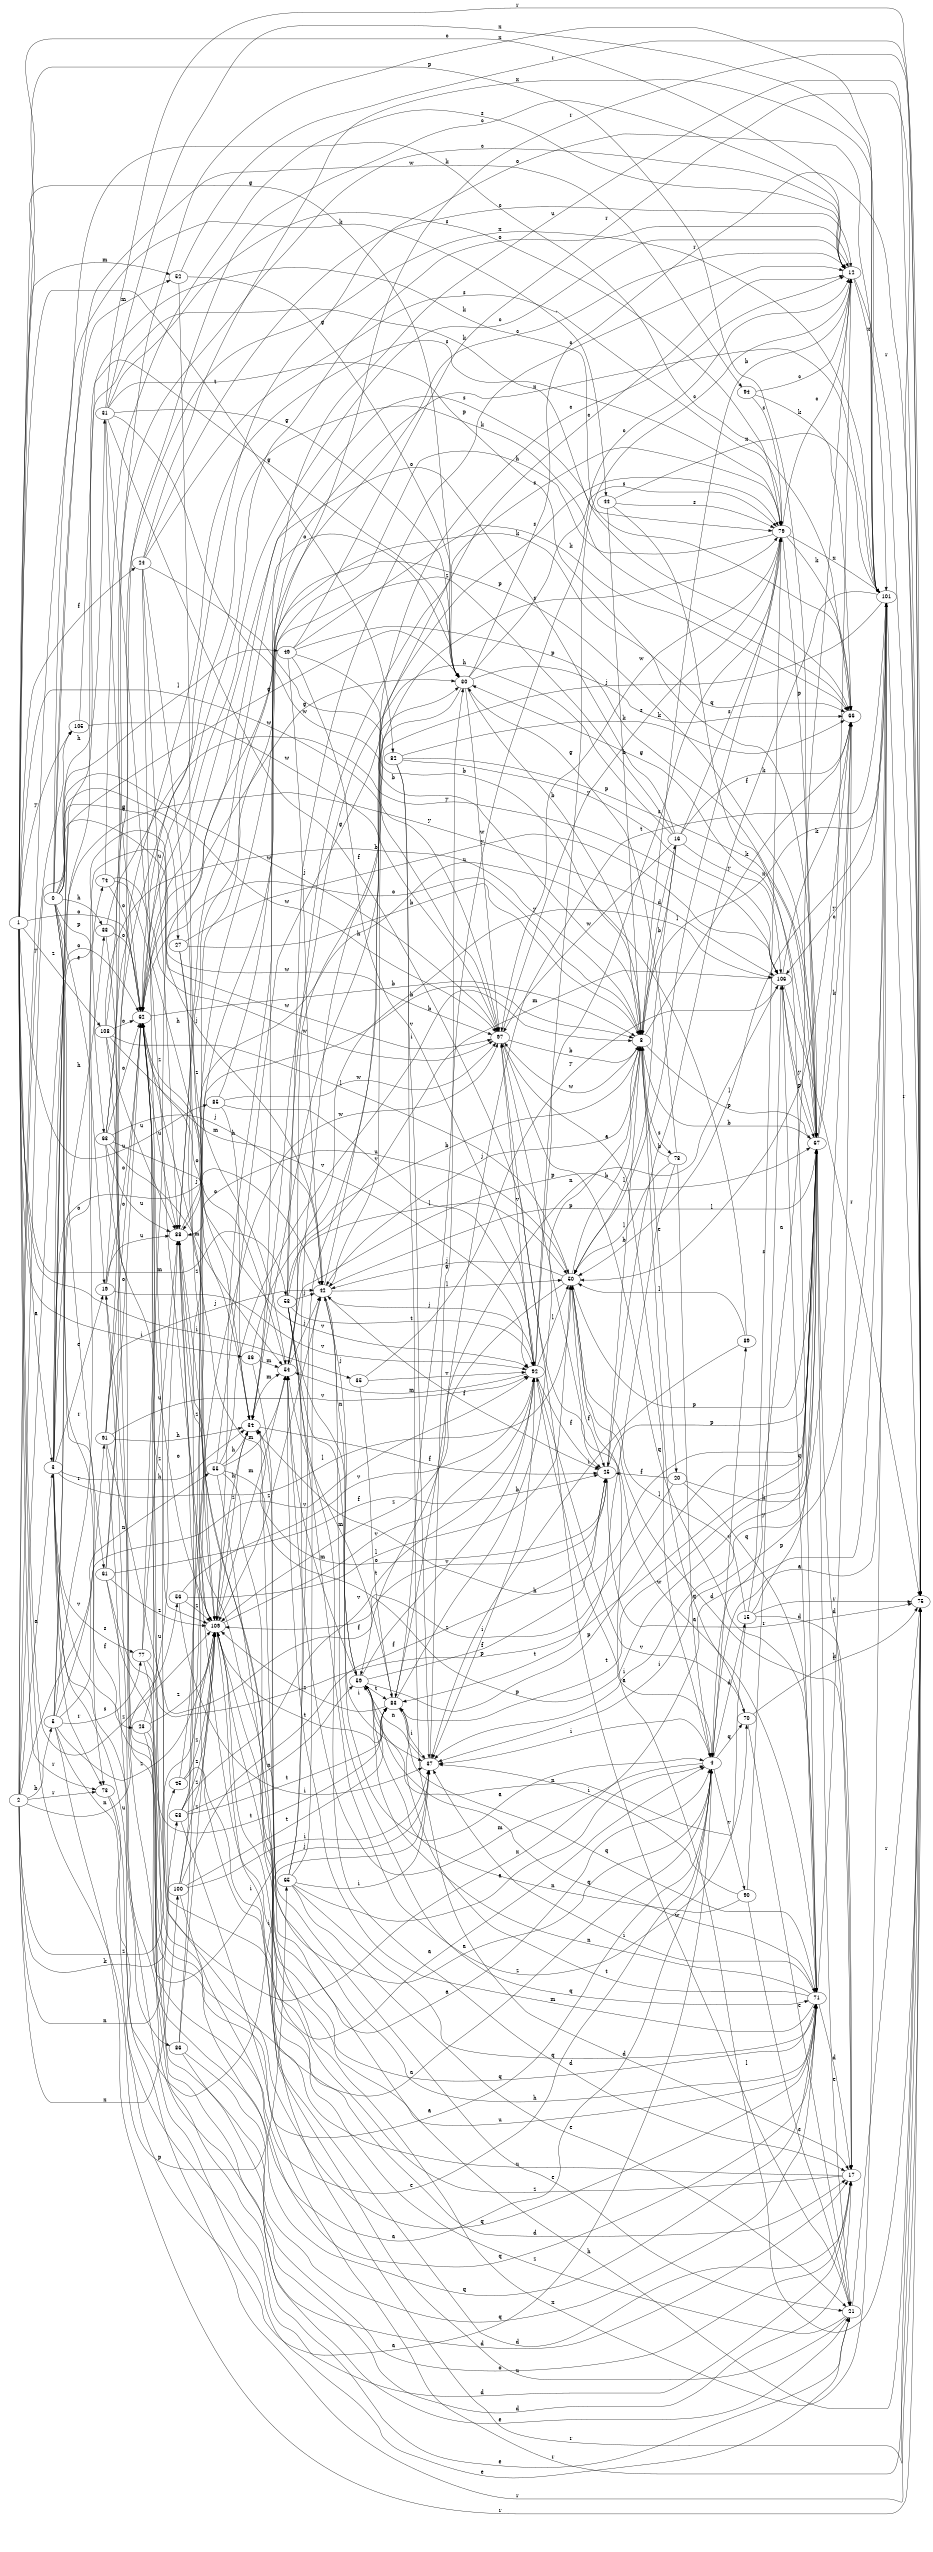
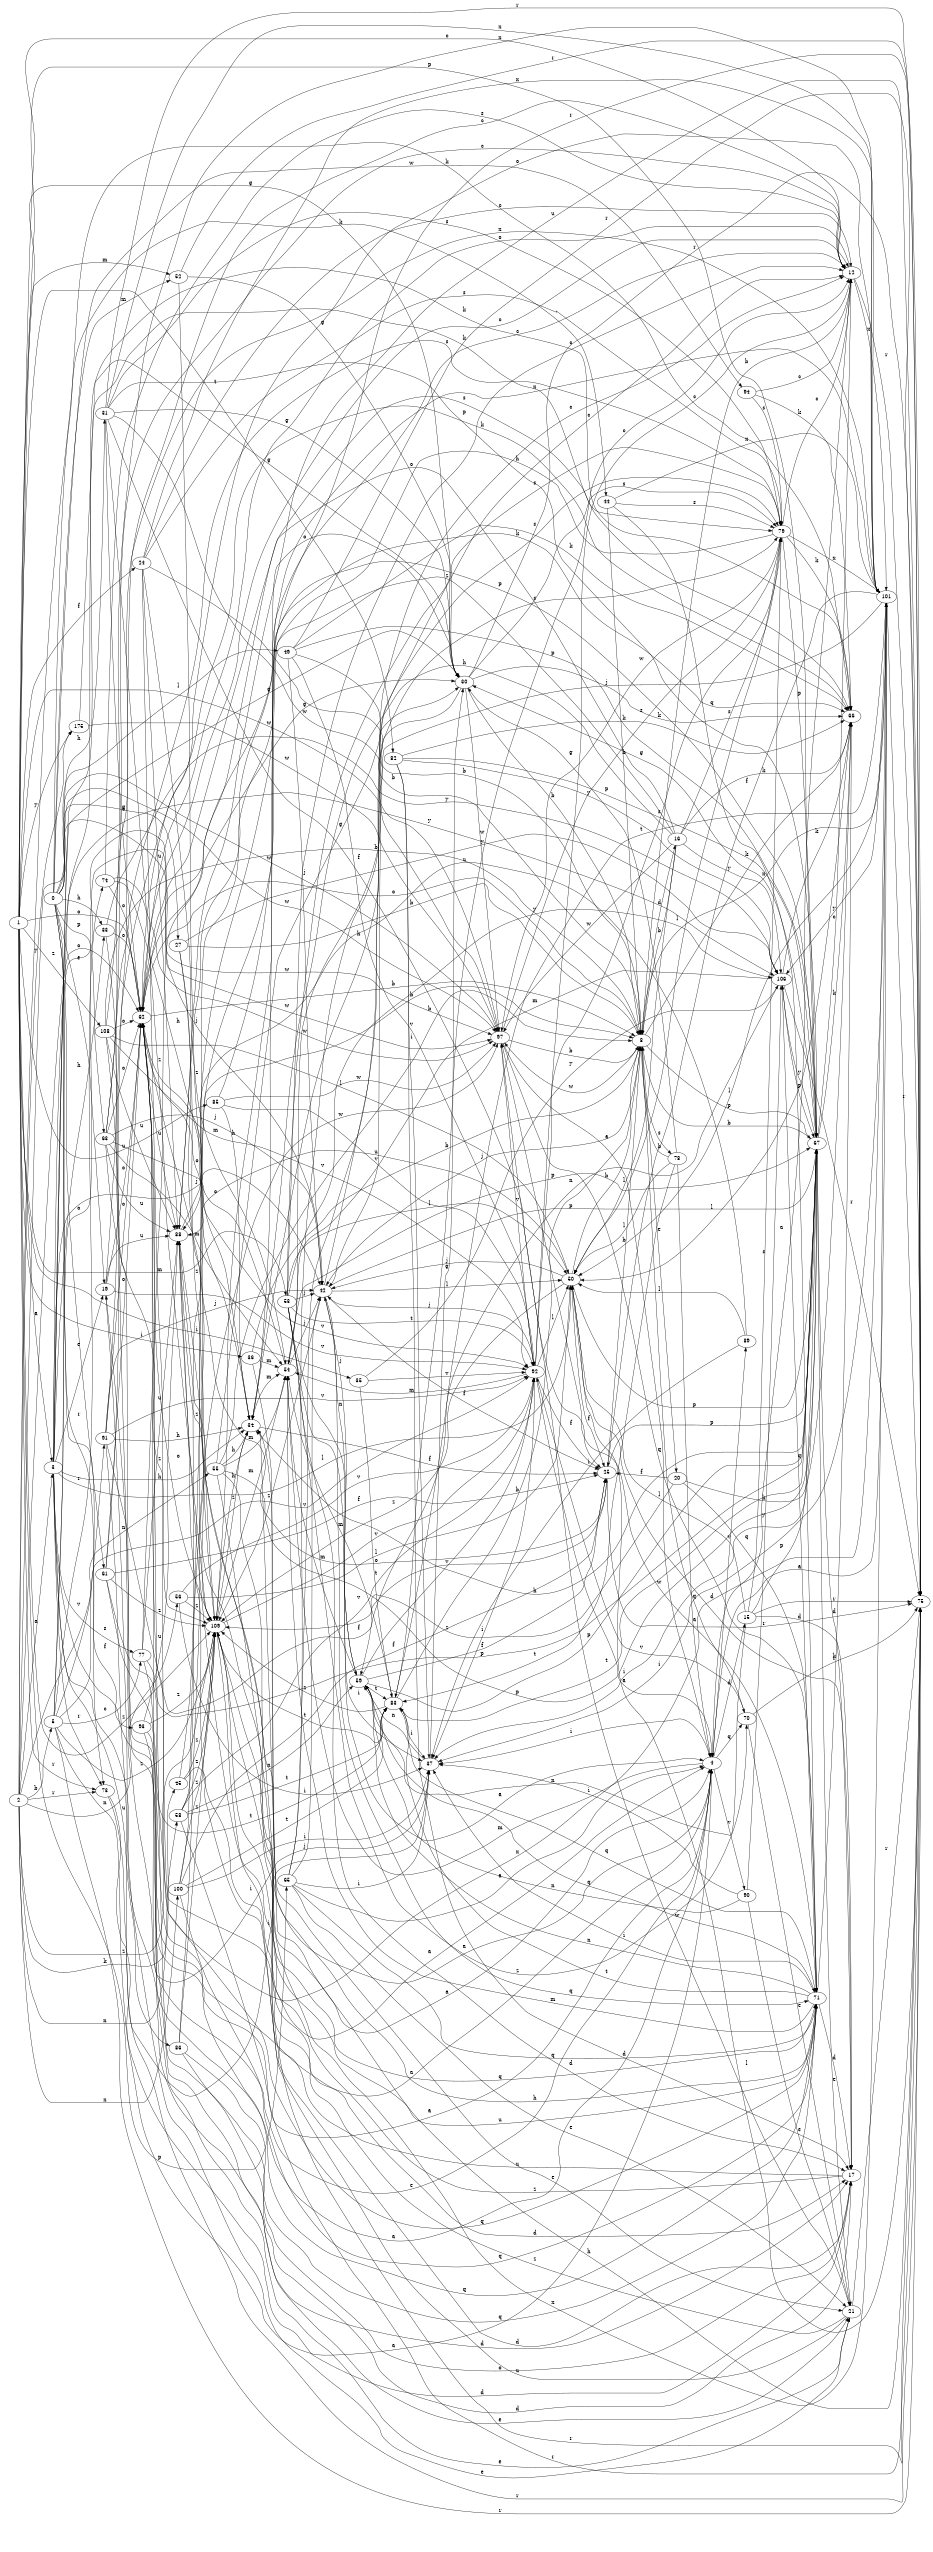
(79, 727) -> (79, 727)
(105, 1709) -> (105, 1709)
(142, 1727) -> (142, 1727)
